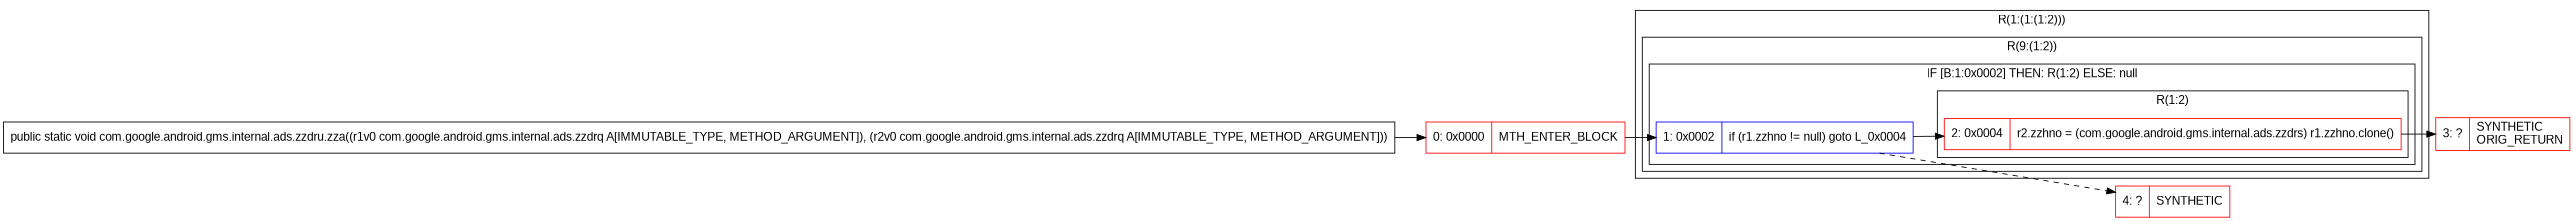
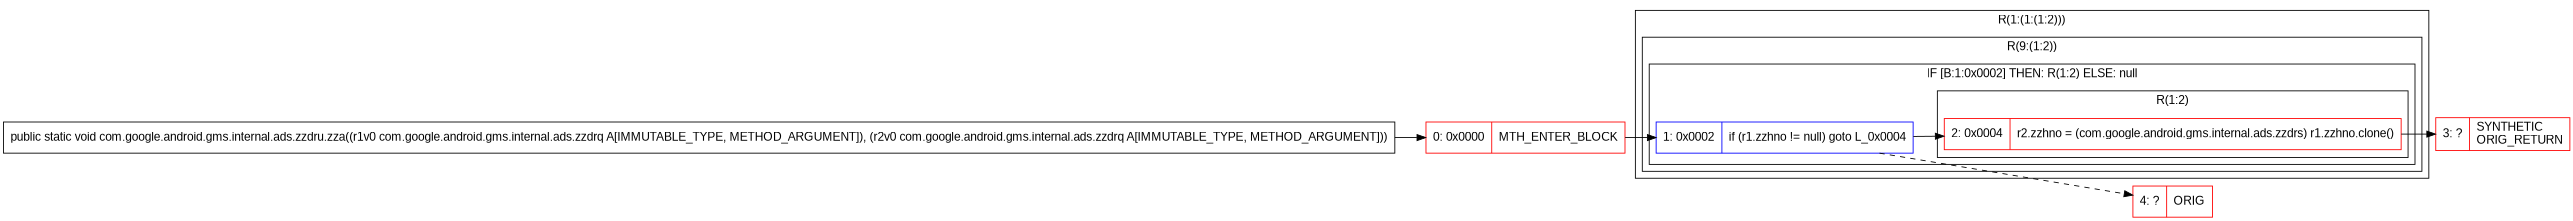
(2190, 201) -> (2190, 201)
